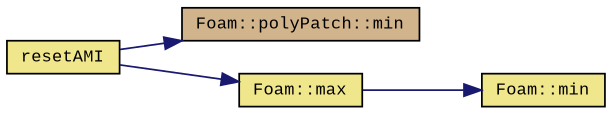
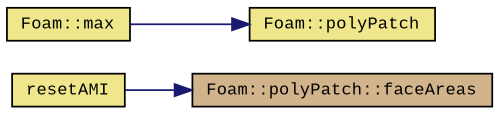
(301, 24) -> (342, 90)
(171, 72) -> none
(543, 90) -> (342, 24)
